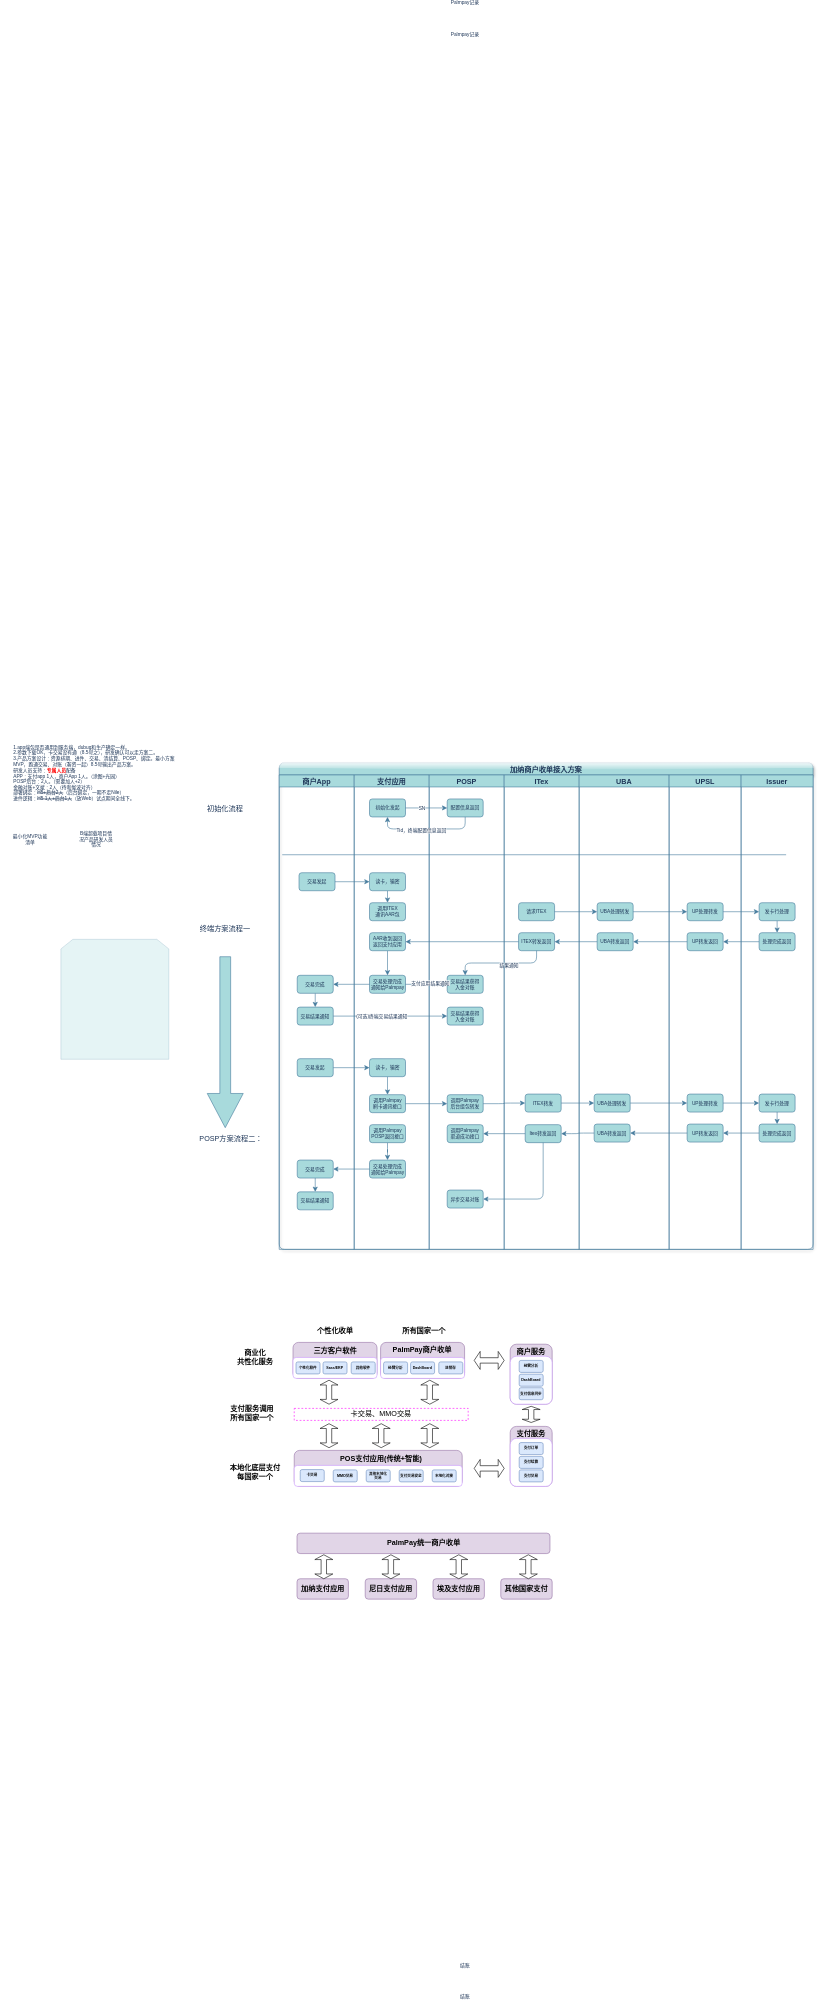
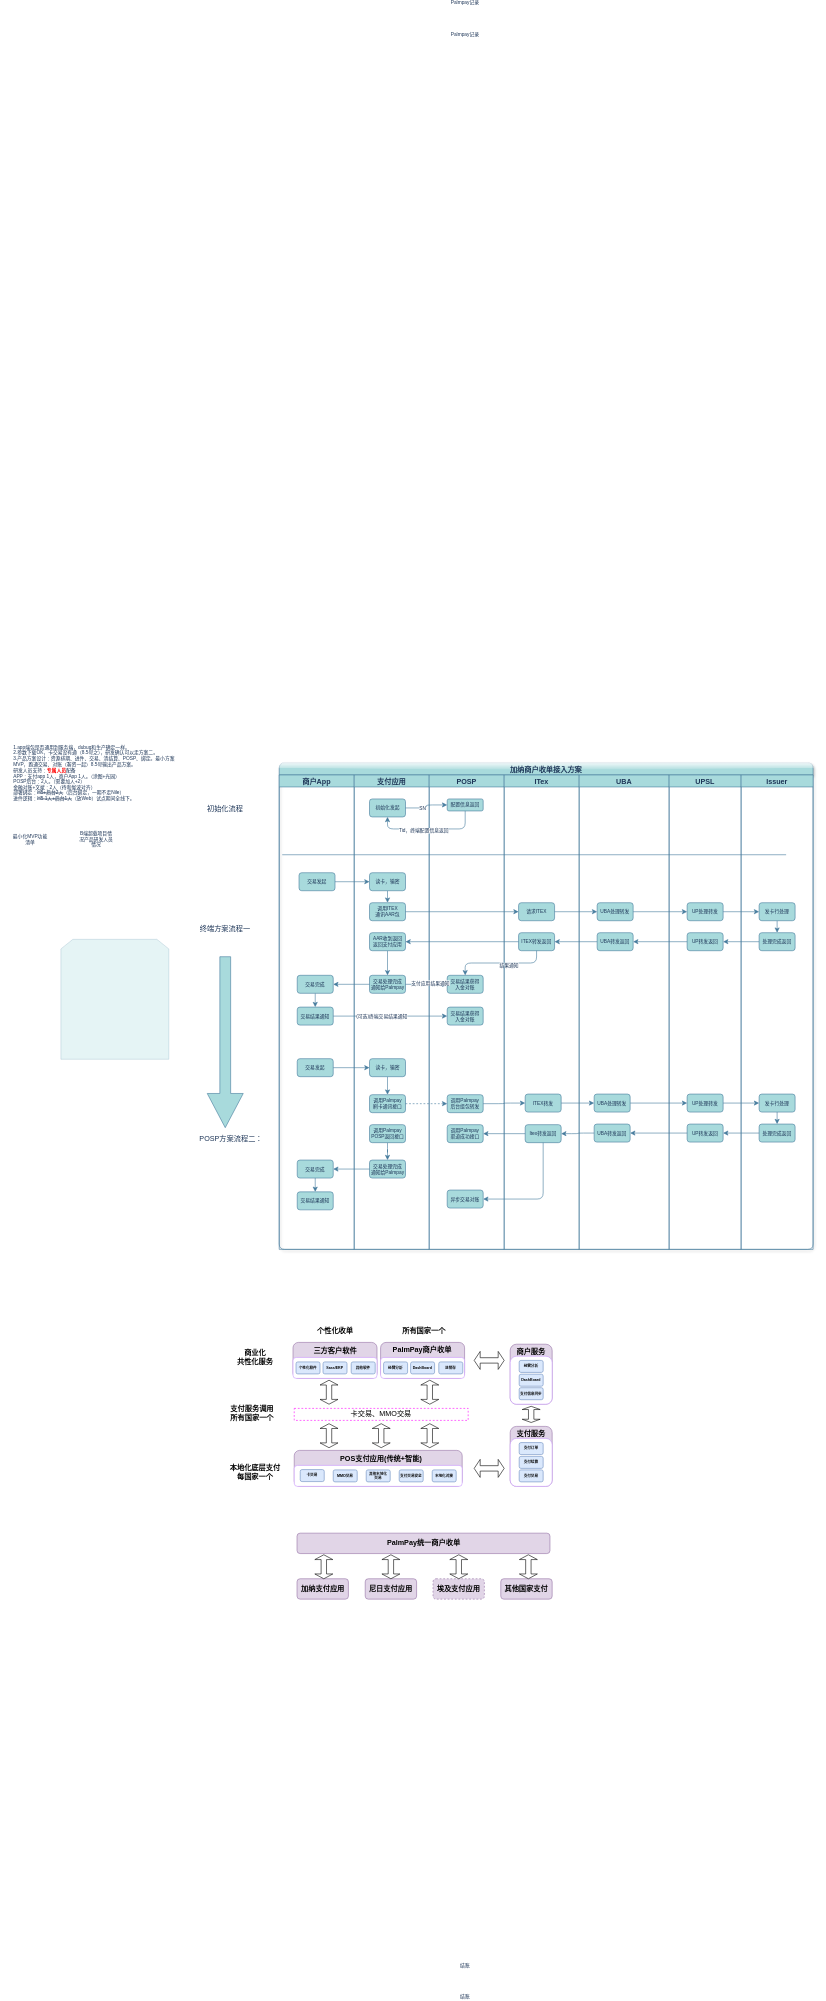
(465, 808) -> (465, 805)
none -> (513, 912)
(424, 1104) -> (424, 1104)
(459, 1589) -> (459, 1589)
